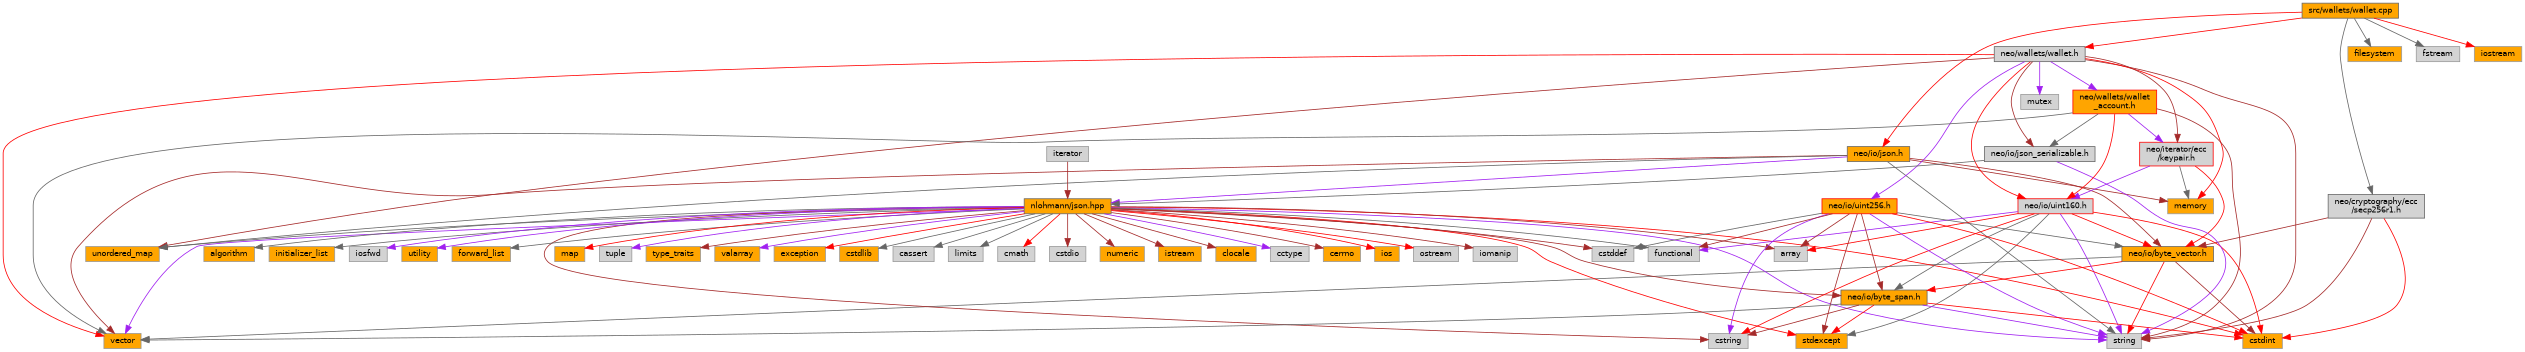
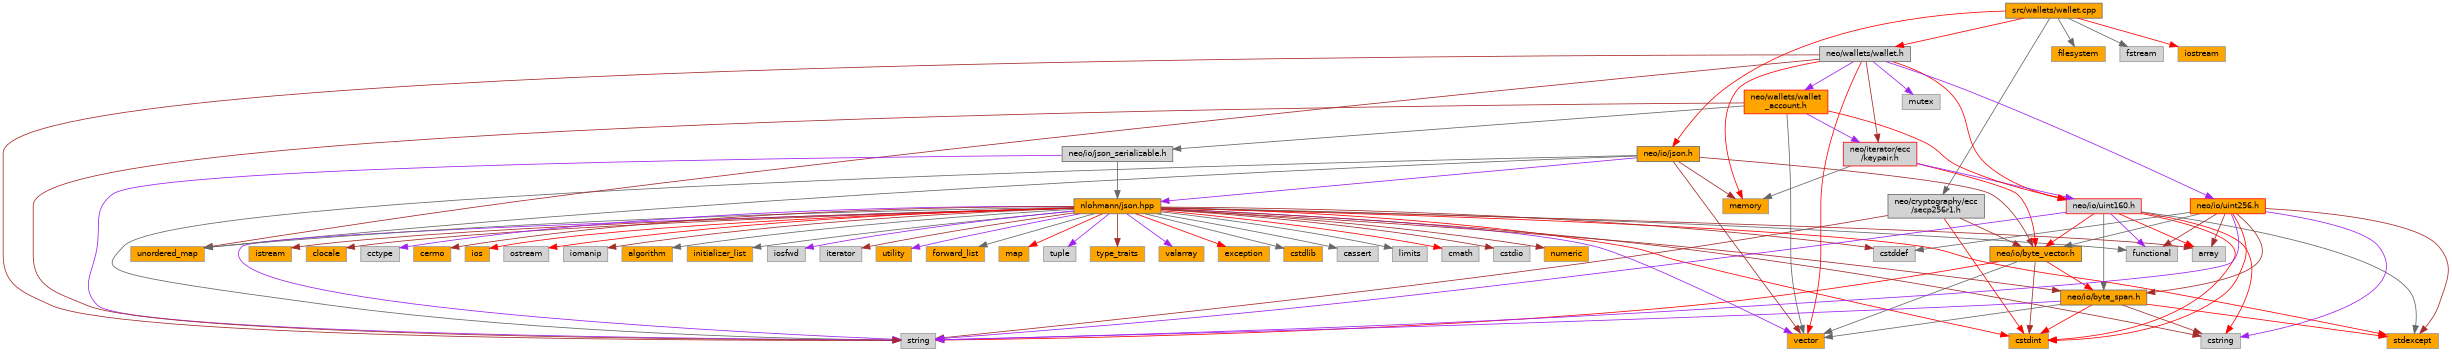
(2011, 100) -> none
(1068, 177) -> (972, 228)
